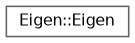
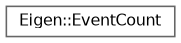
(68, 21) -> (91, 21)
